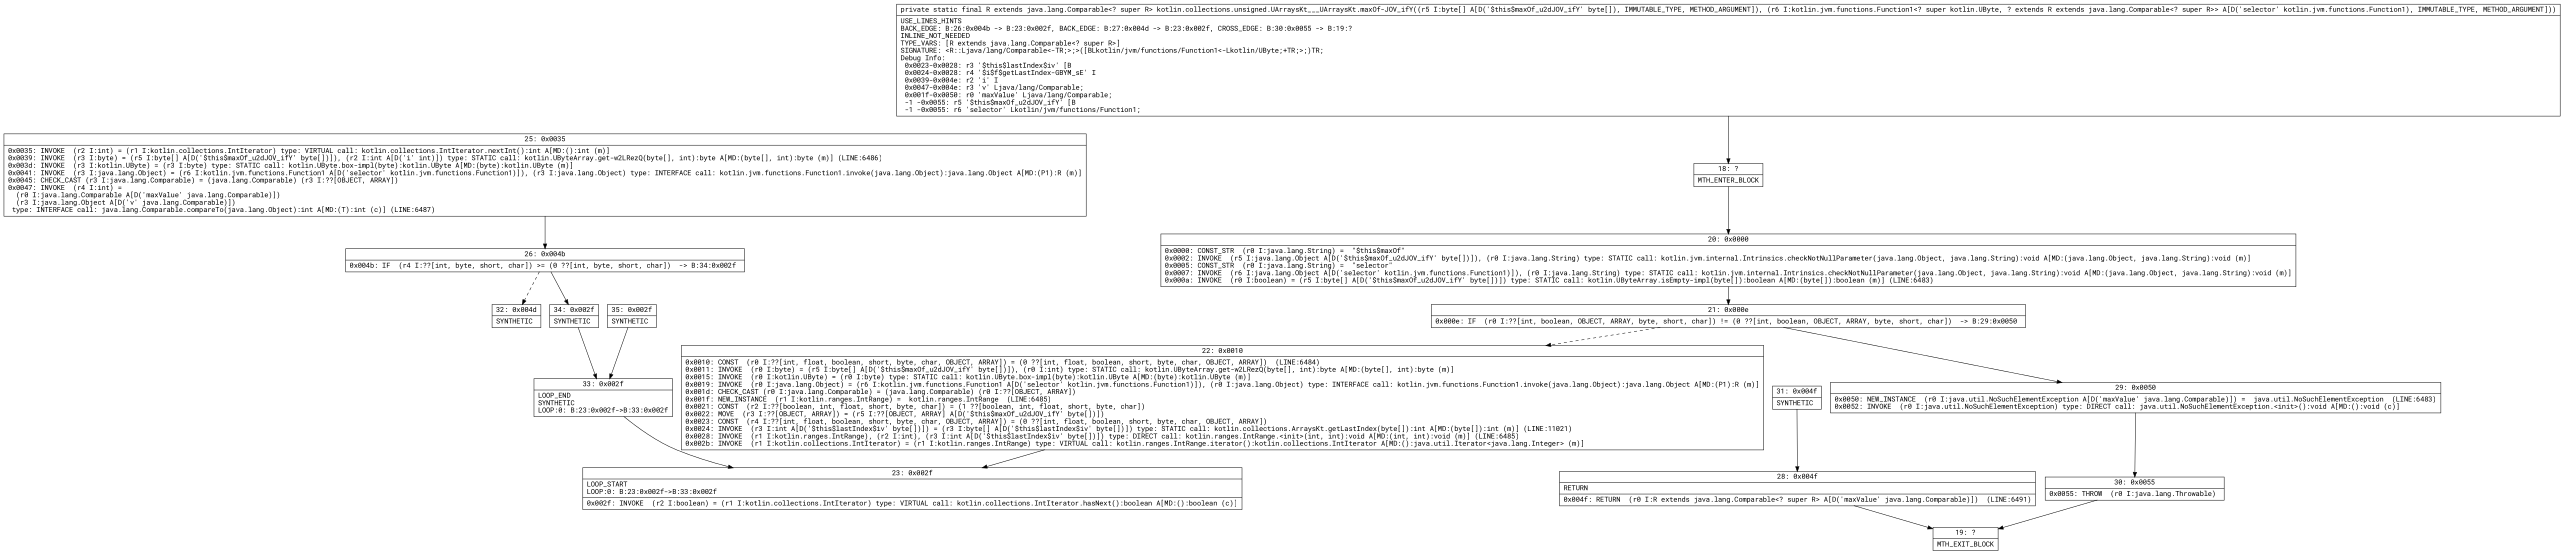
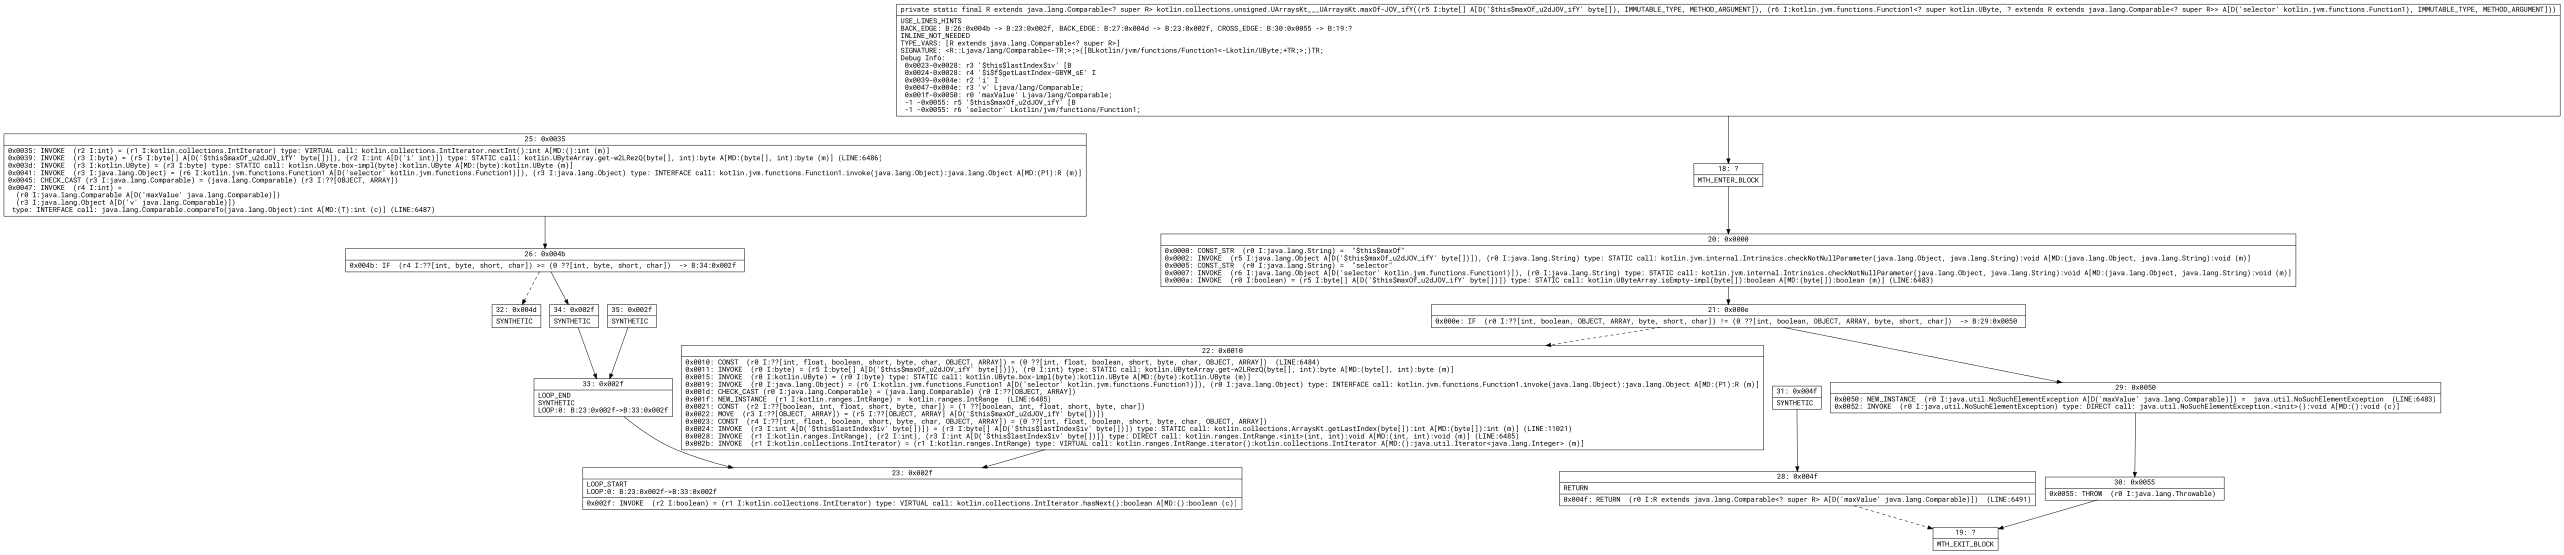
(1891, 517) -> (1891, 517)
